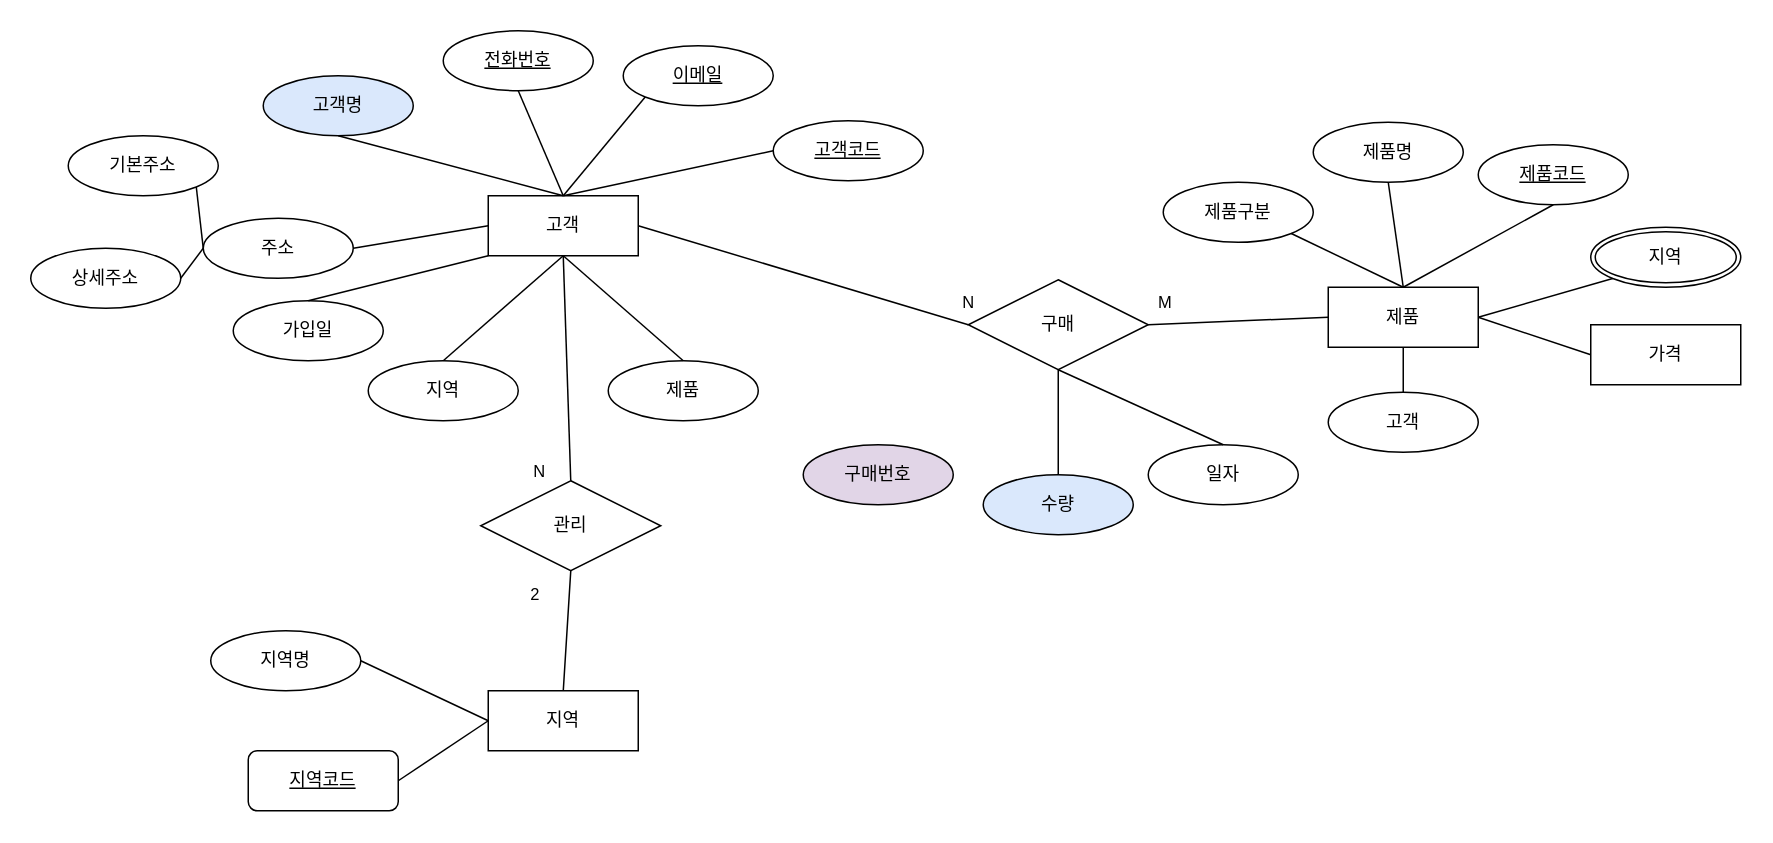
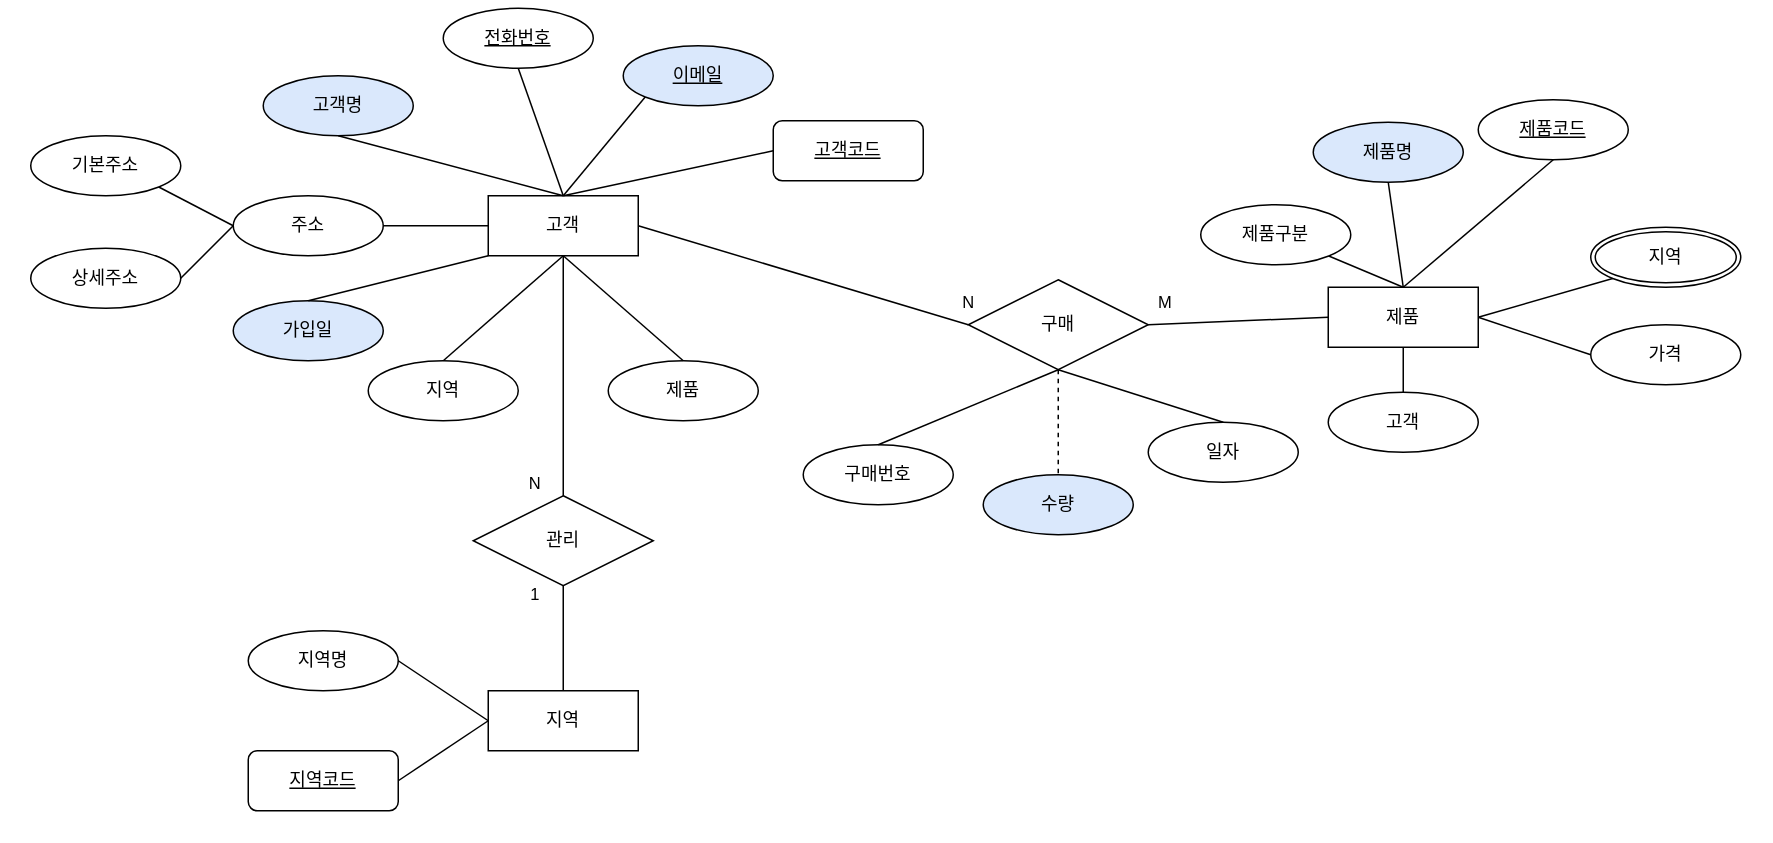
(518, 61) -> (518, 38)
(698, 76) -> (698, 76)
(848, 151) -> (848, 151)
(1388, 152) -> (1388, 152)
(143, 166) -> (106, 166)
(1553, 175) -> (1553, 130)
(1238, 212) -> (1276, 235)
(278, 248) -> (308, 226)
(308, 331) -> (308, 331)
(1666, 355) -> (1666, 355)
none -> (968, 407)
(1058, 423) -> (1058, 423)
(878, 475) -> (878, 475)
(1223, 475) -> (1223, 452)
(571, 526) -> (563, 541)
(536, 595) -> (536, 595)
(286, 661) -> (323, 661)
